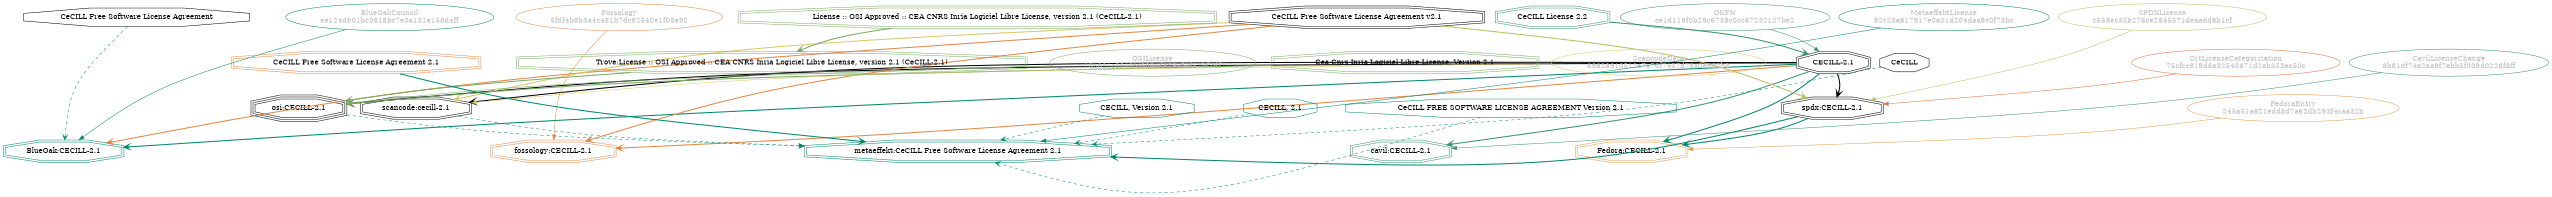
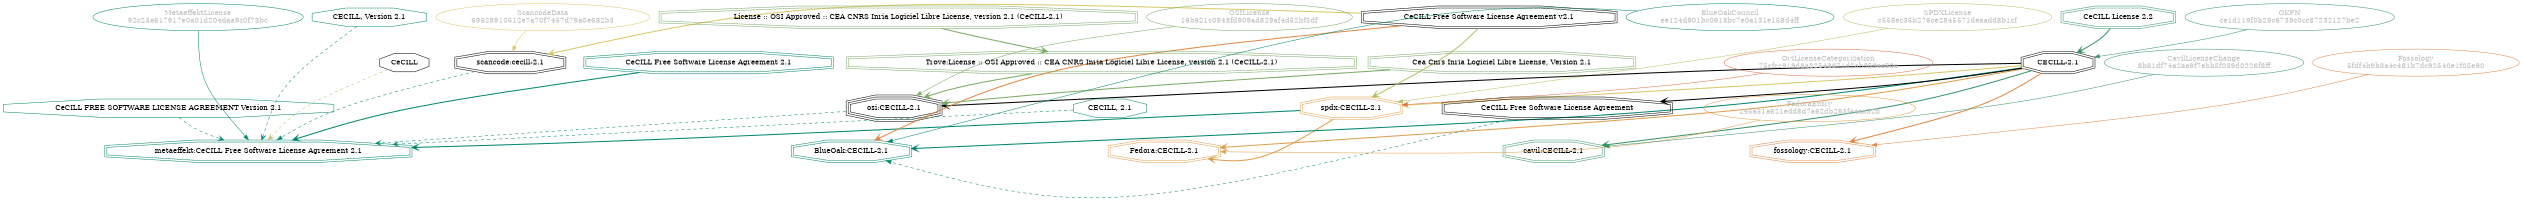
(137, 17) -> (1557, 108)
(356, 63) -> (709, 63)
(946, 63) -> none
(1135, 63) -> (1844, 89)
(84, 74) -> (1202, 187)
(1840, 83) -> (1714, 88)
(1832, 108) -> (1351, 108)
(1748, 115) -> (1626, 120)
(1491, 121) -> (326, 96)
(1749, 135) -> (1283, 148)
